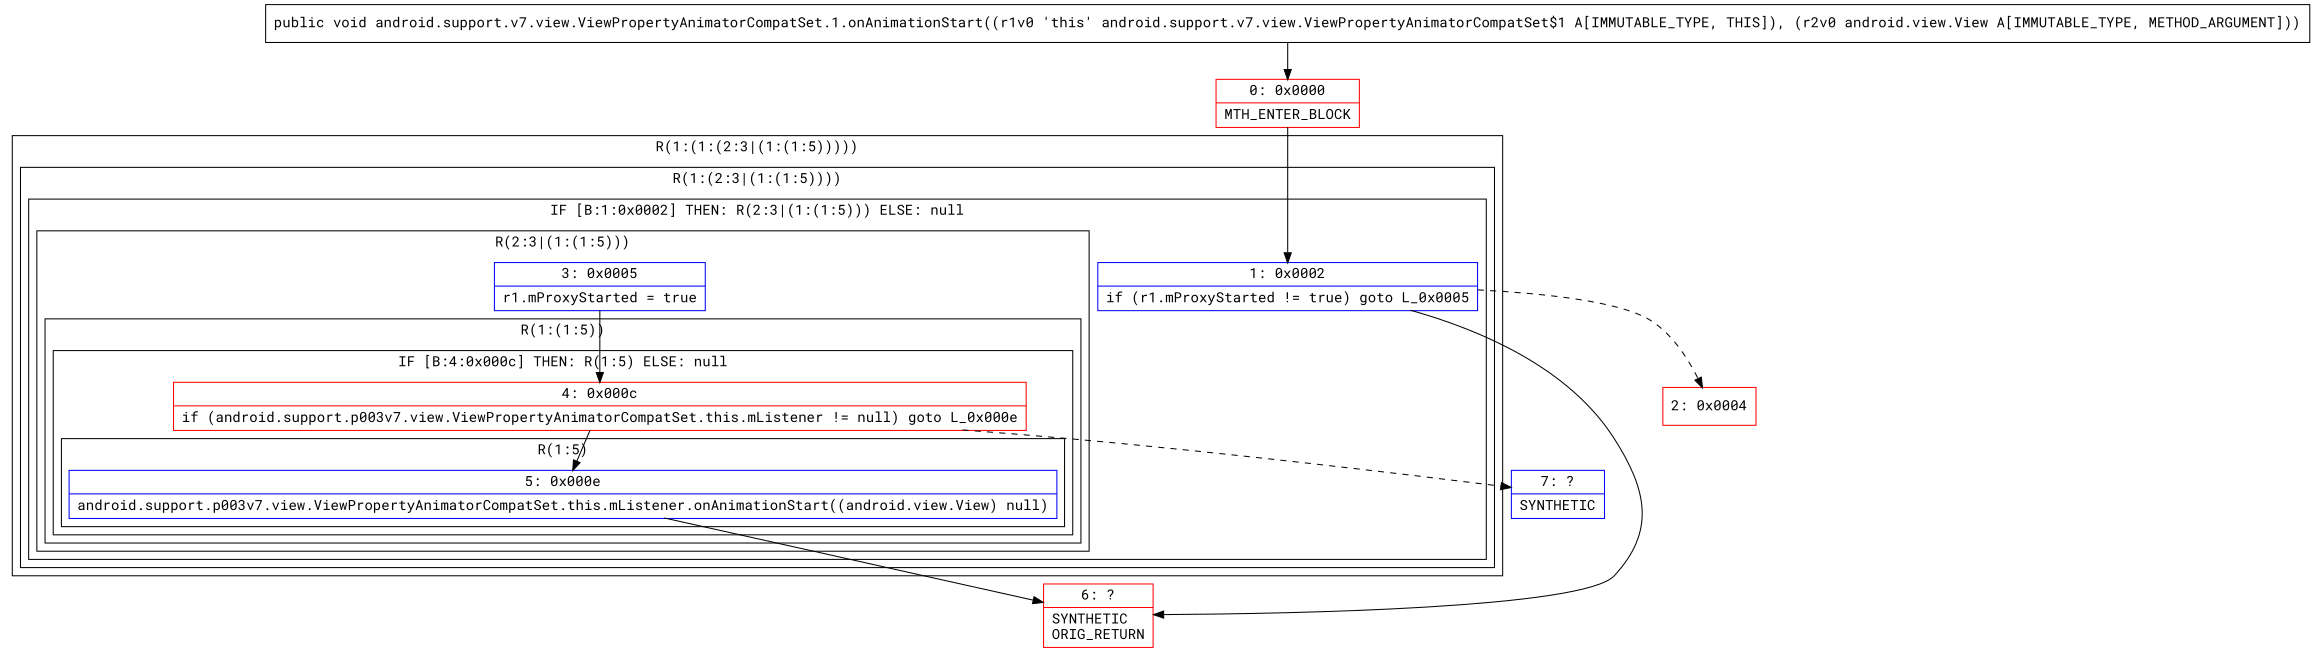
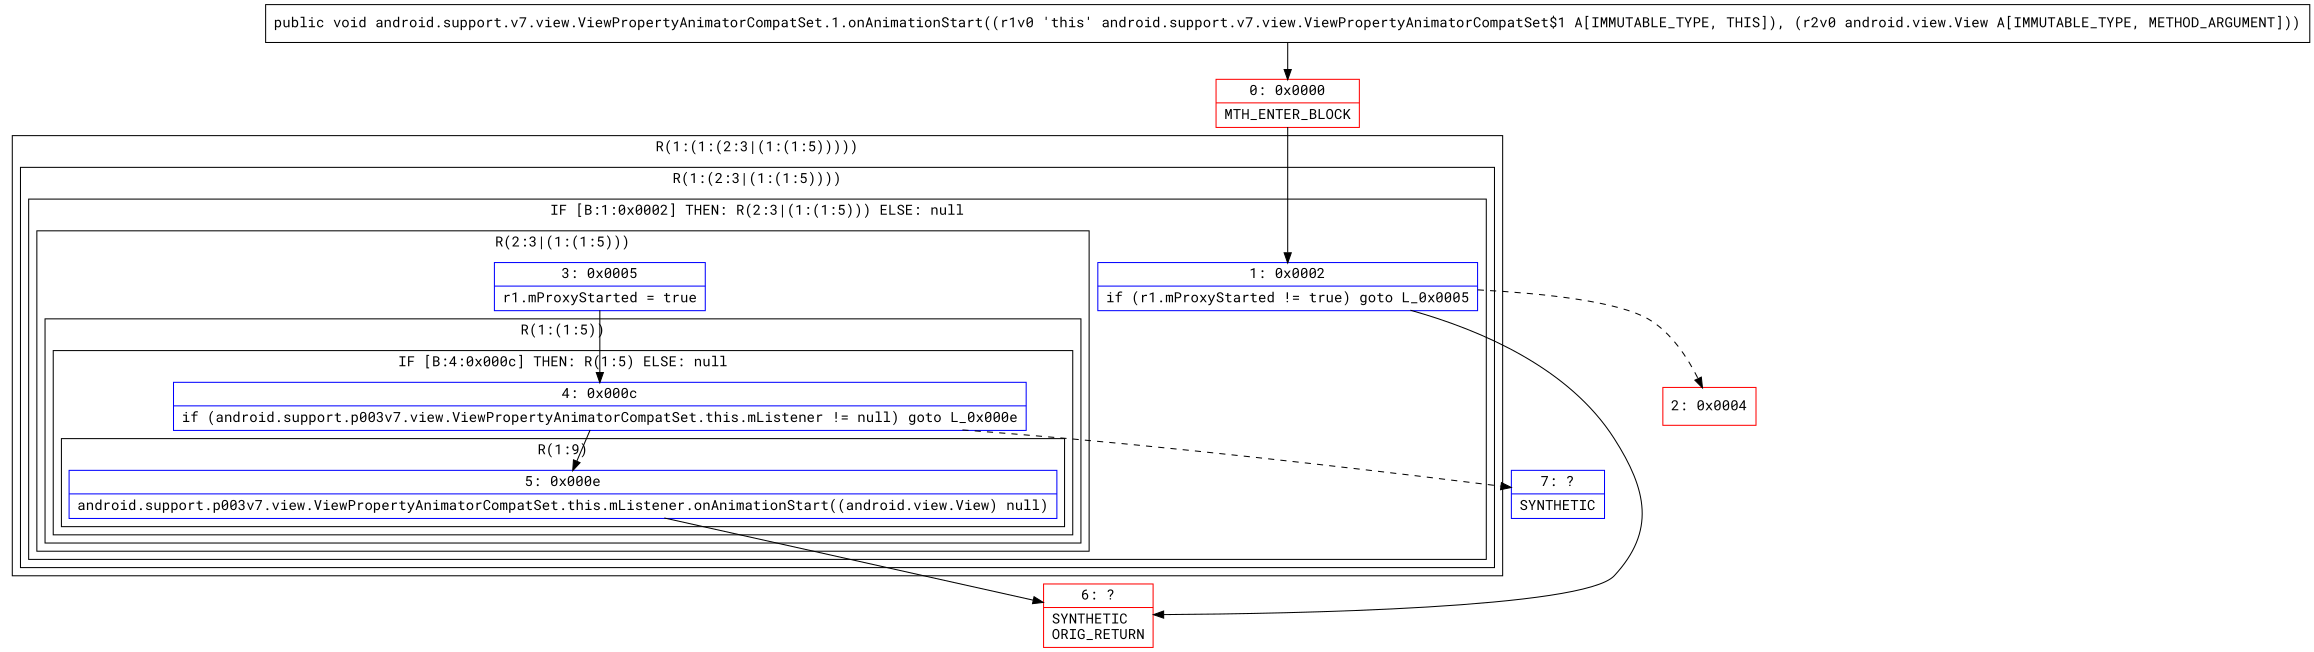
(600, 406) -> (600, 406)
(563, 450) -> (563, 450)
